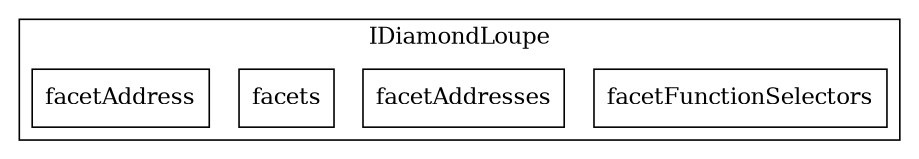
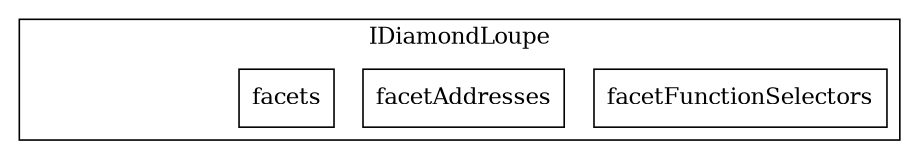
(121, 98) -> none
